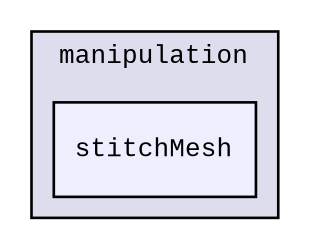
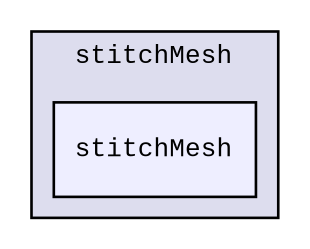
(155, 56) -> (155, 56)
